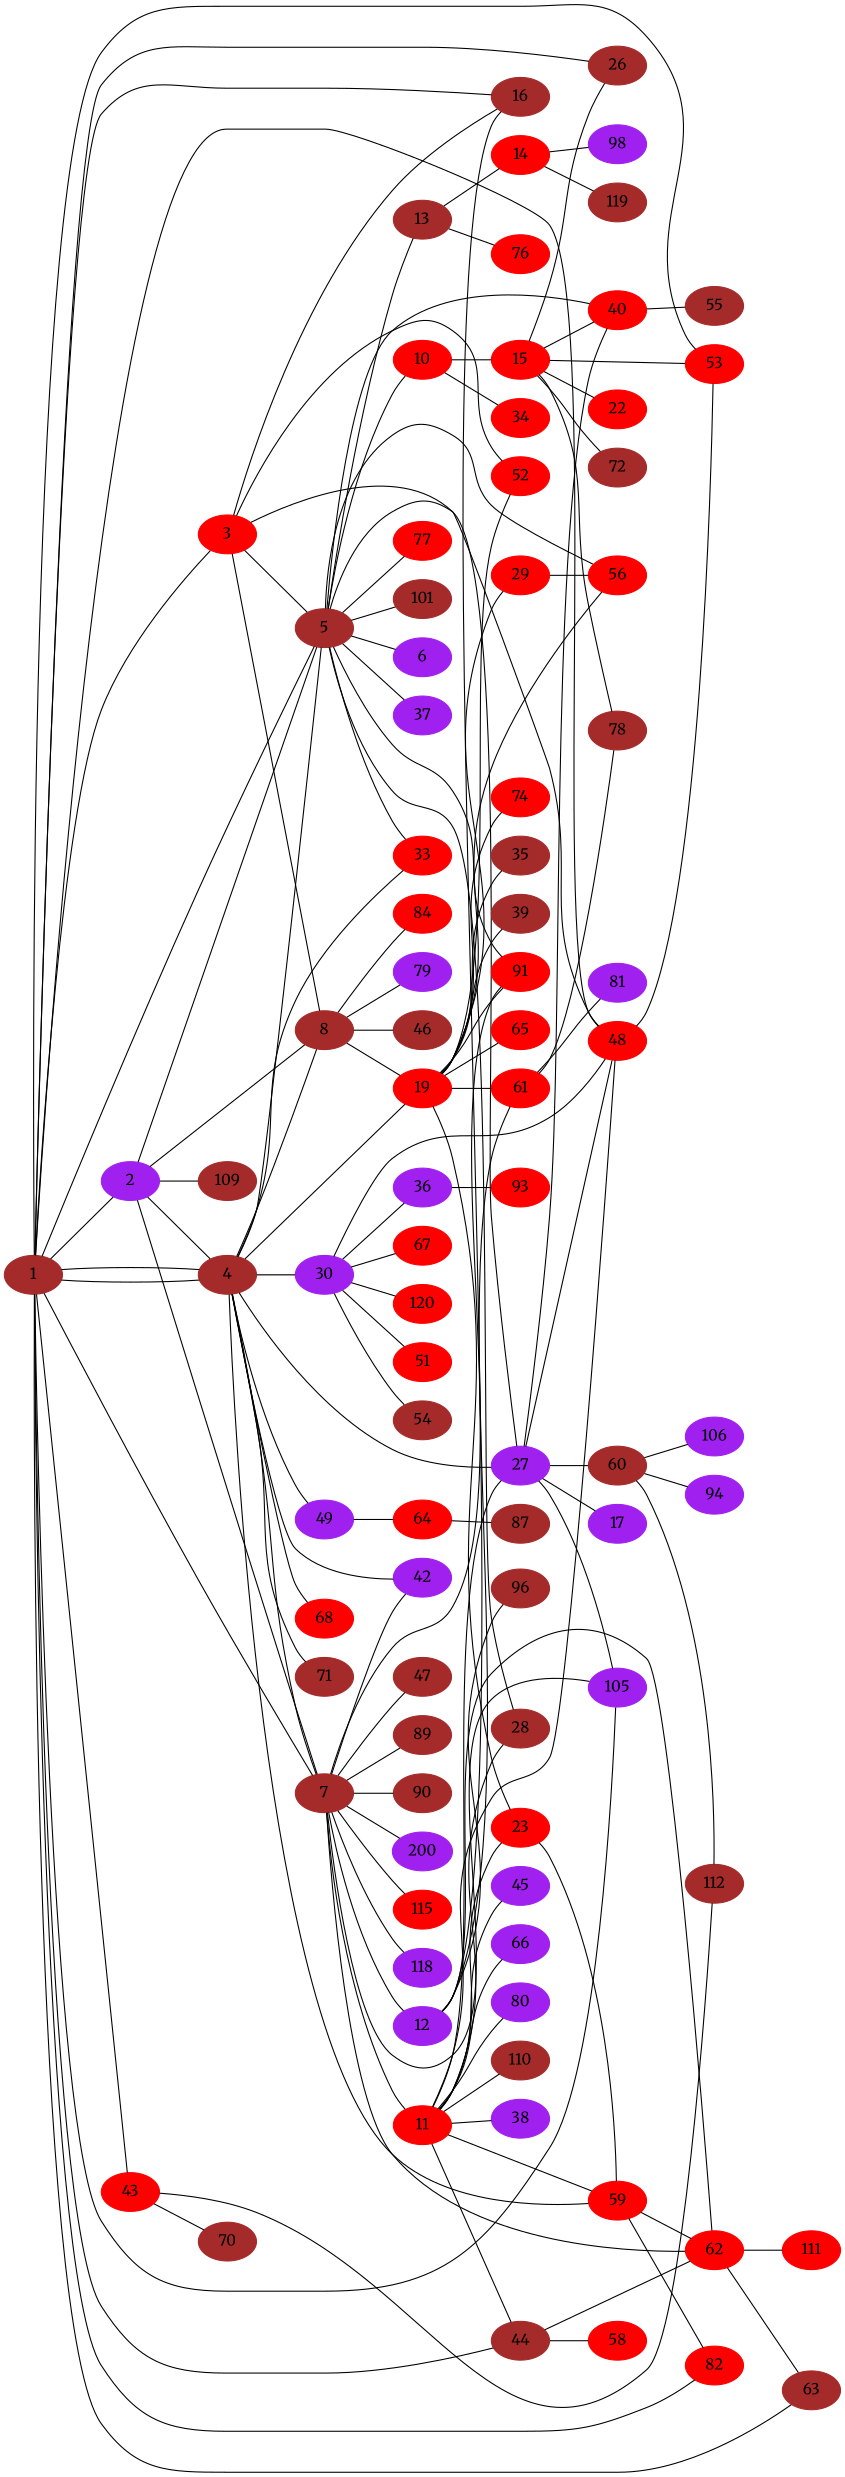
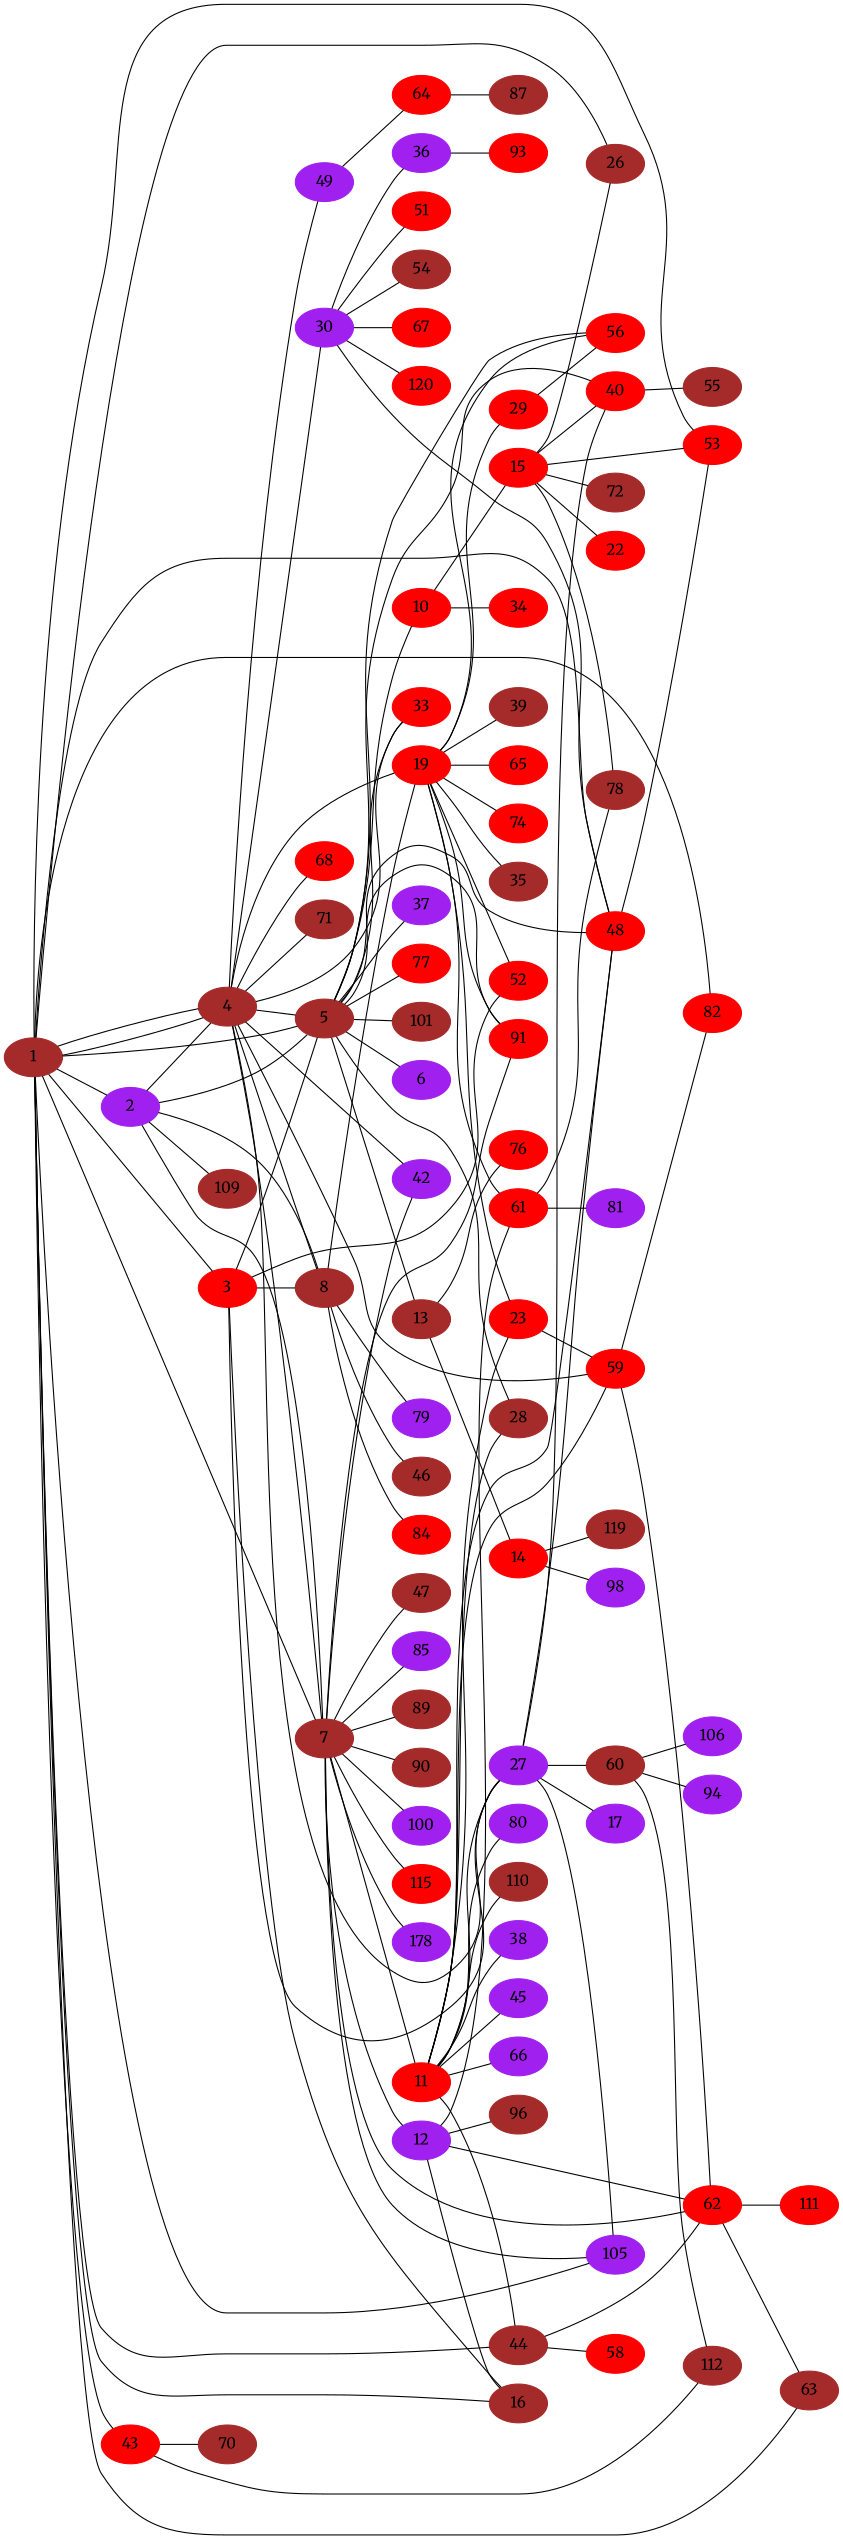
none -> (421, 1651)
(422, 1851) -> (421, 1826)
(422, 1968) -> (421, 1942)
